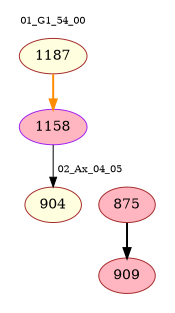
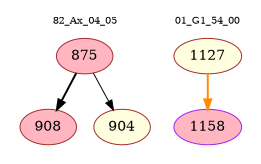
(53, 56) -> (208, 56)
(53, 167) -> (101, 87)
(90, 170) -> (85, 21)
(127, 276) -> (48, 127)
